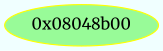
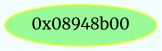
(82, 25) -> (81, 25)
